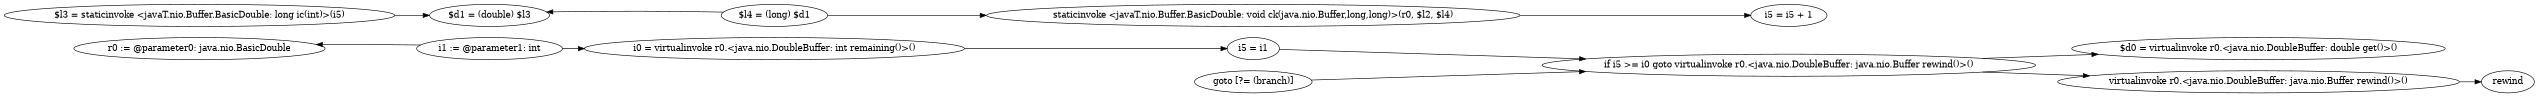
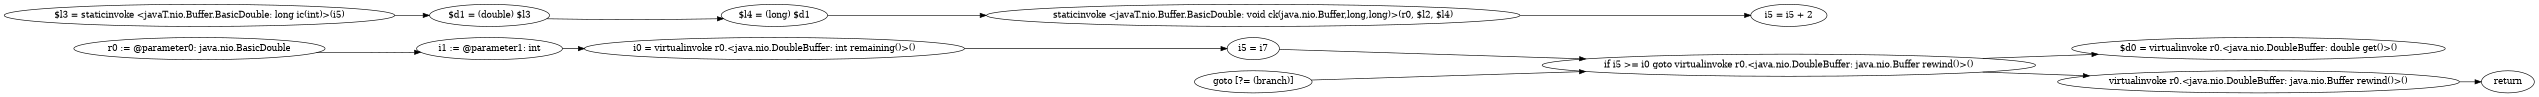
(638, 11) -> (632, 20)
(1789, 15) -> (1789, 15)
(372, 45) -> (365, 53)
(1253, 49) -> (1253, 49)
(2508, 82) -> (2508, 82)
